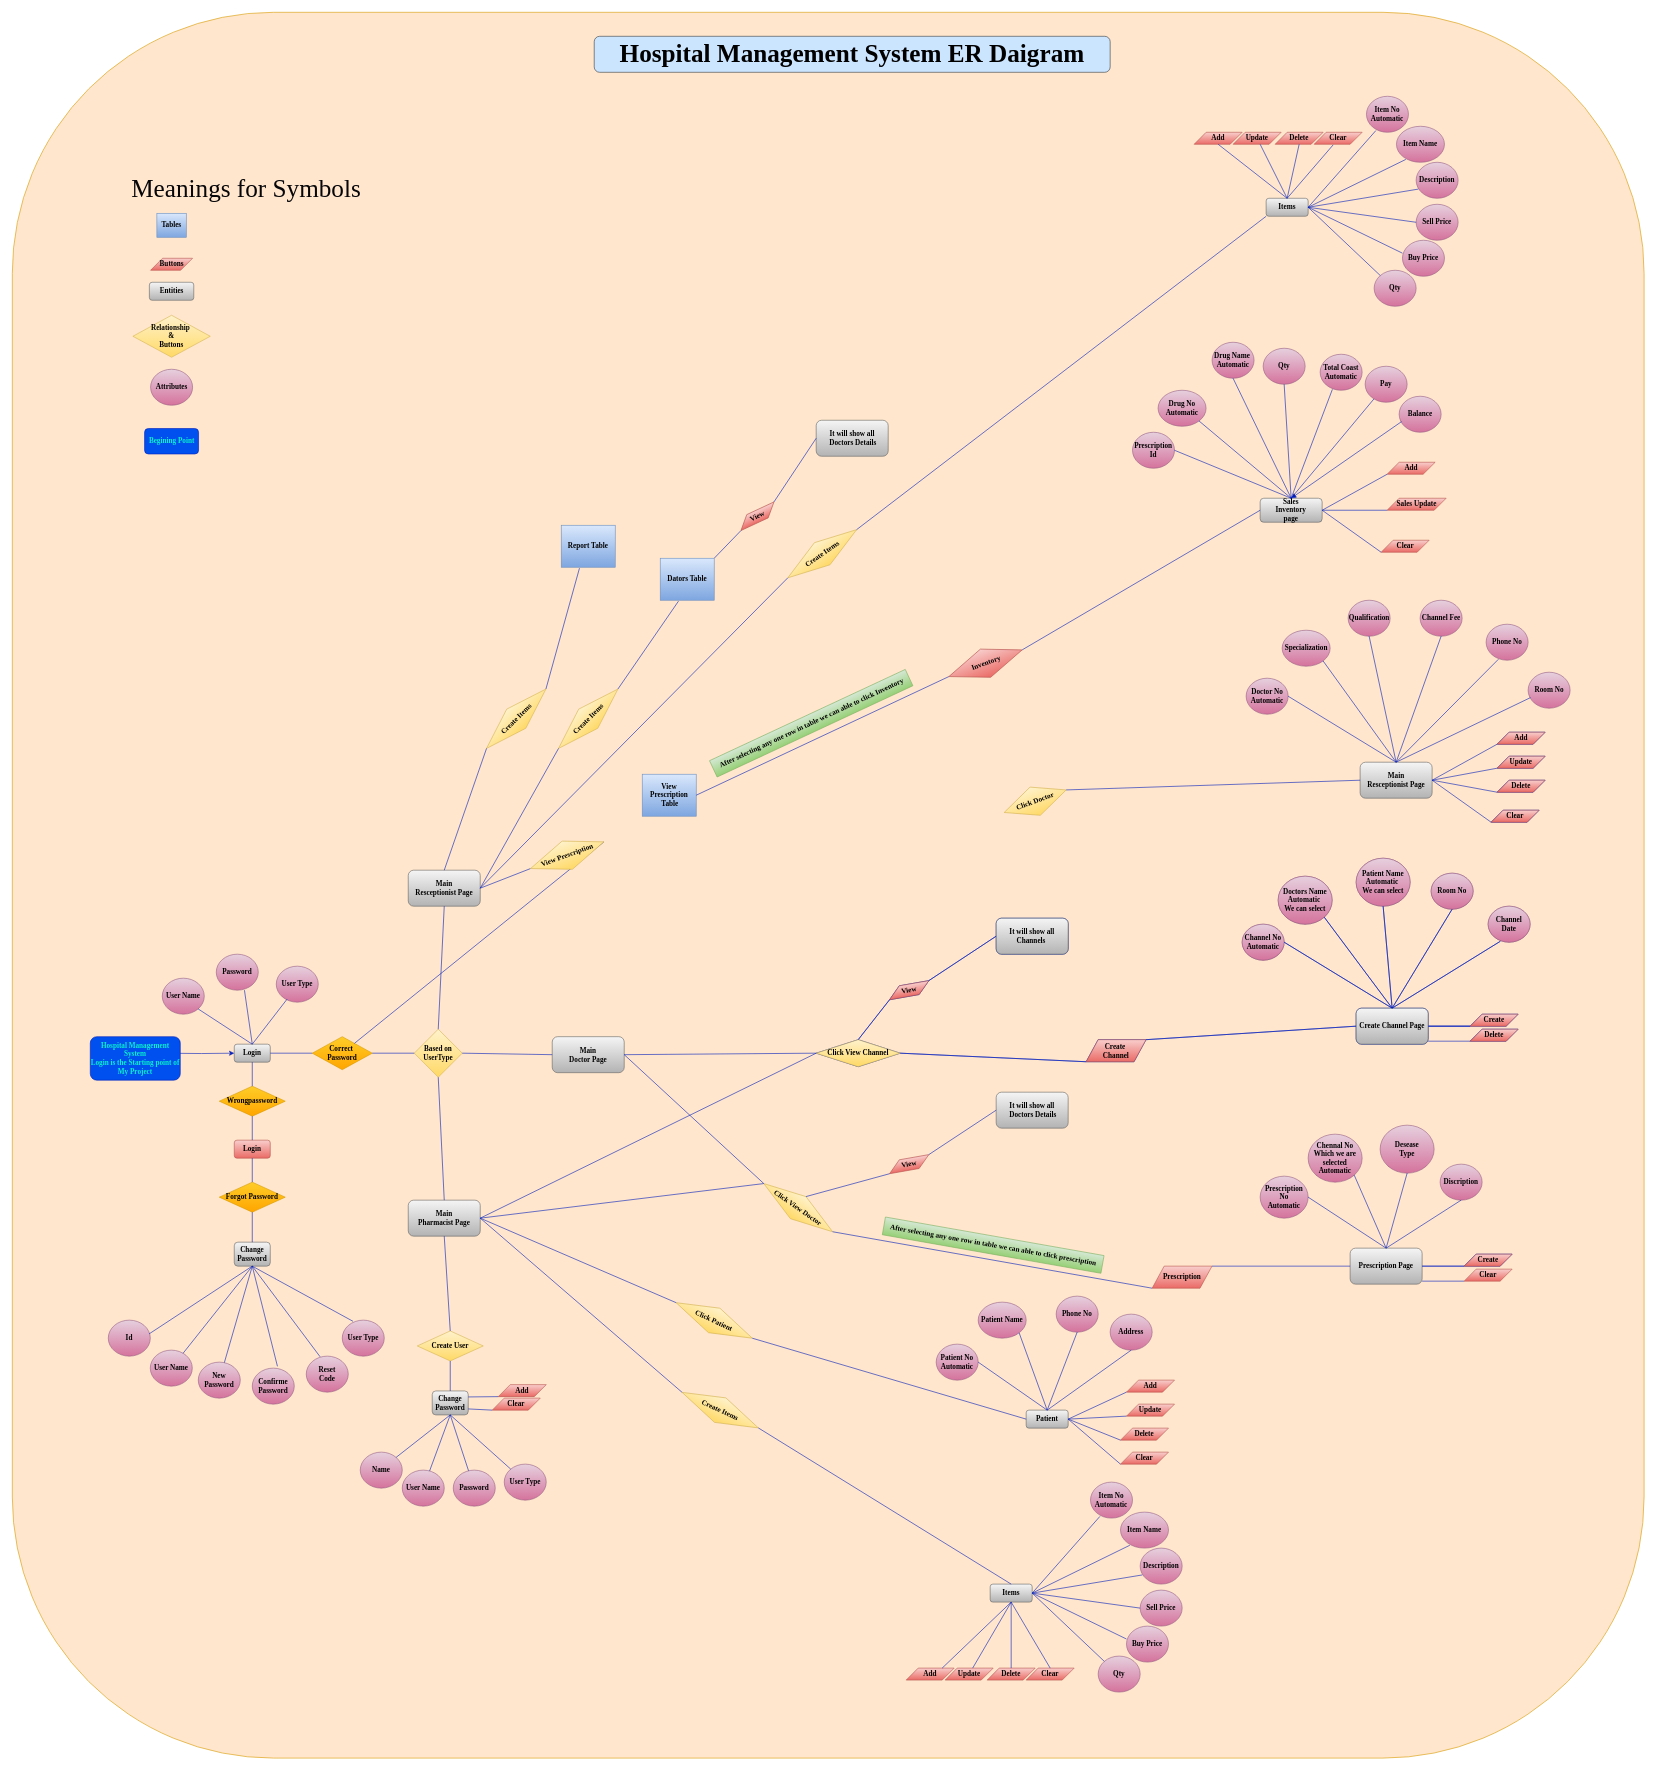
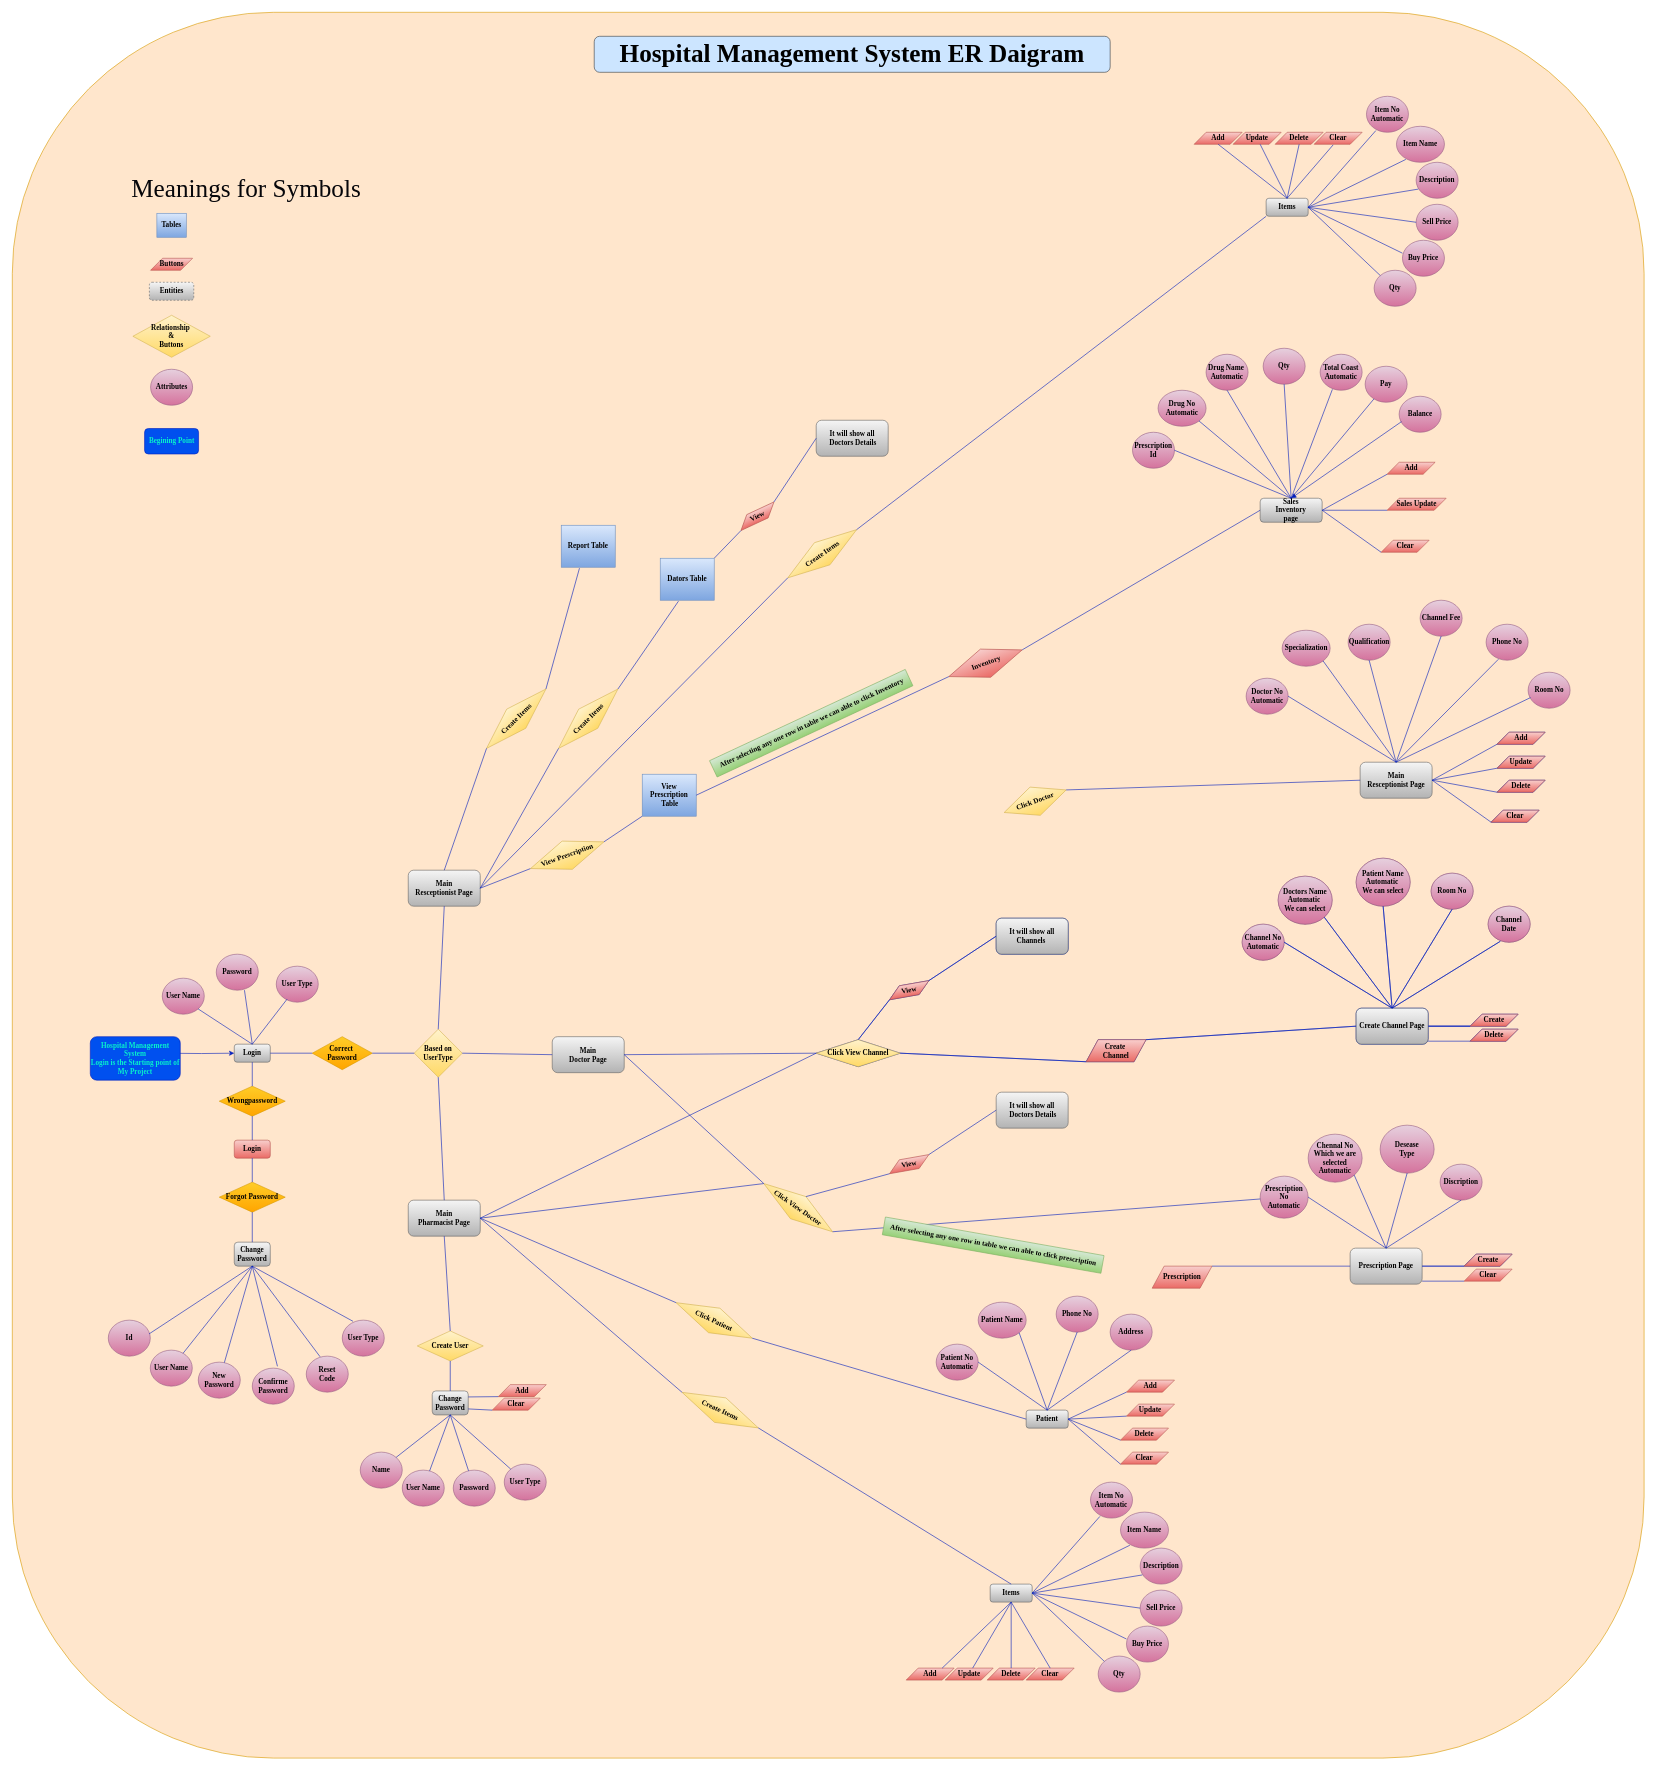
(172, 291) -> (172, 291)
(1233, 360) -> (1227, 372)
(1369, 618) -> (1369, 642)
(463, 956) -> (623, 829)
(993, 1260) -> (1095, 1212)
